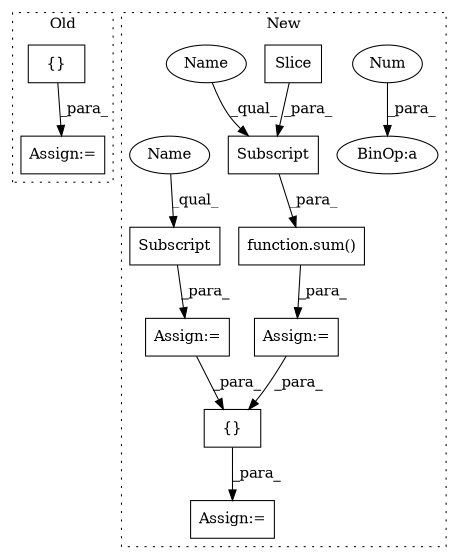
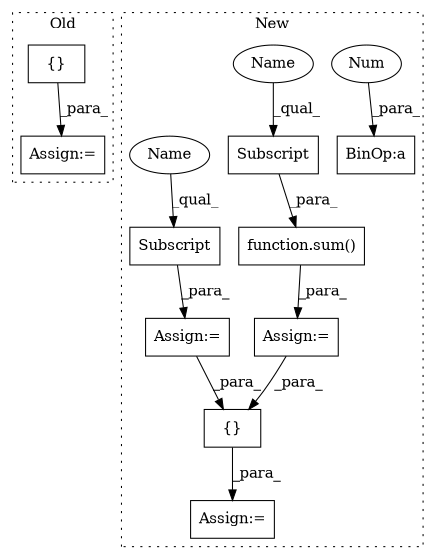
(293, 64) -> none
(387, 155) -> (376, 155)
